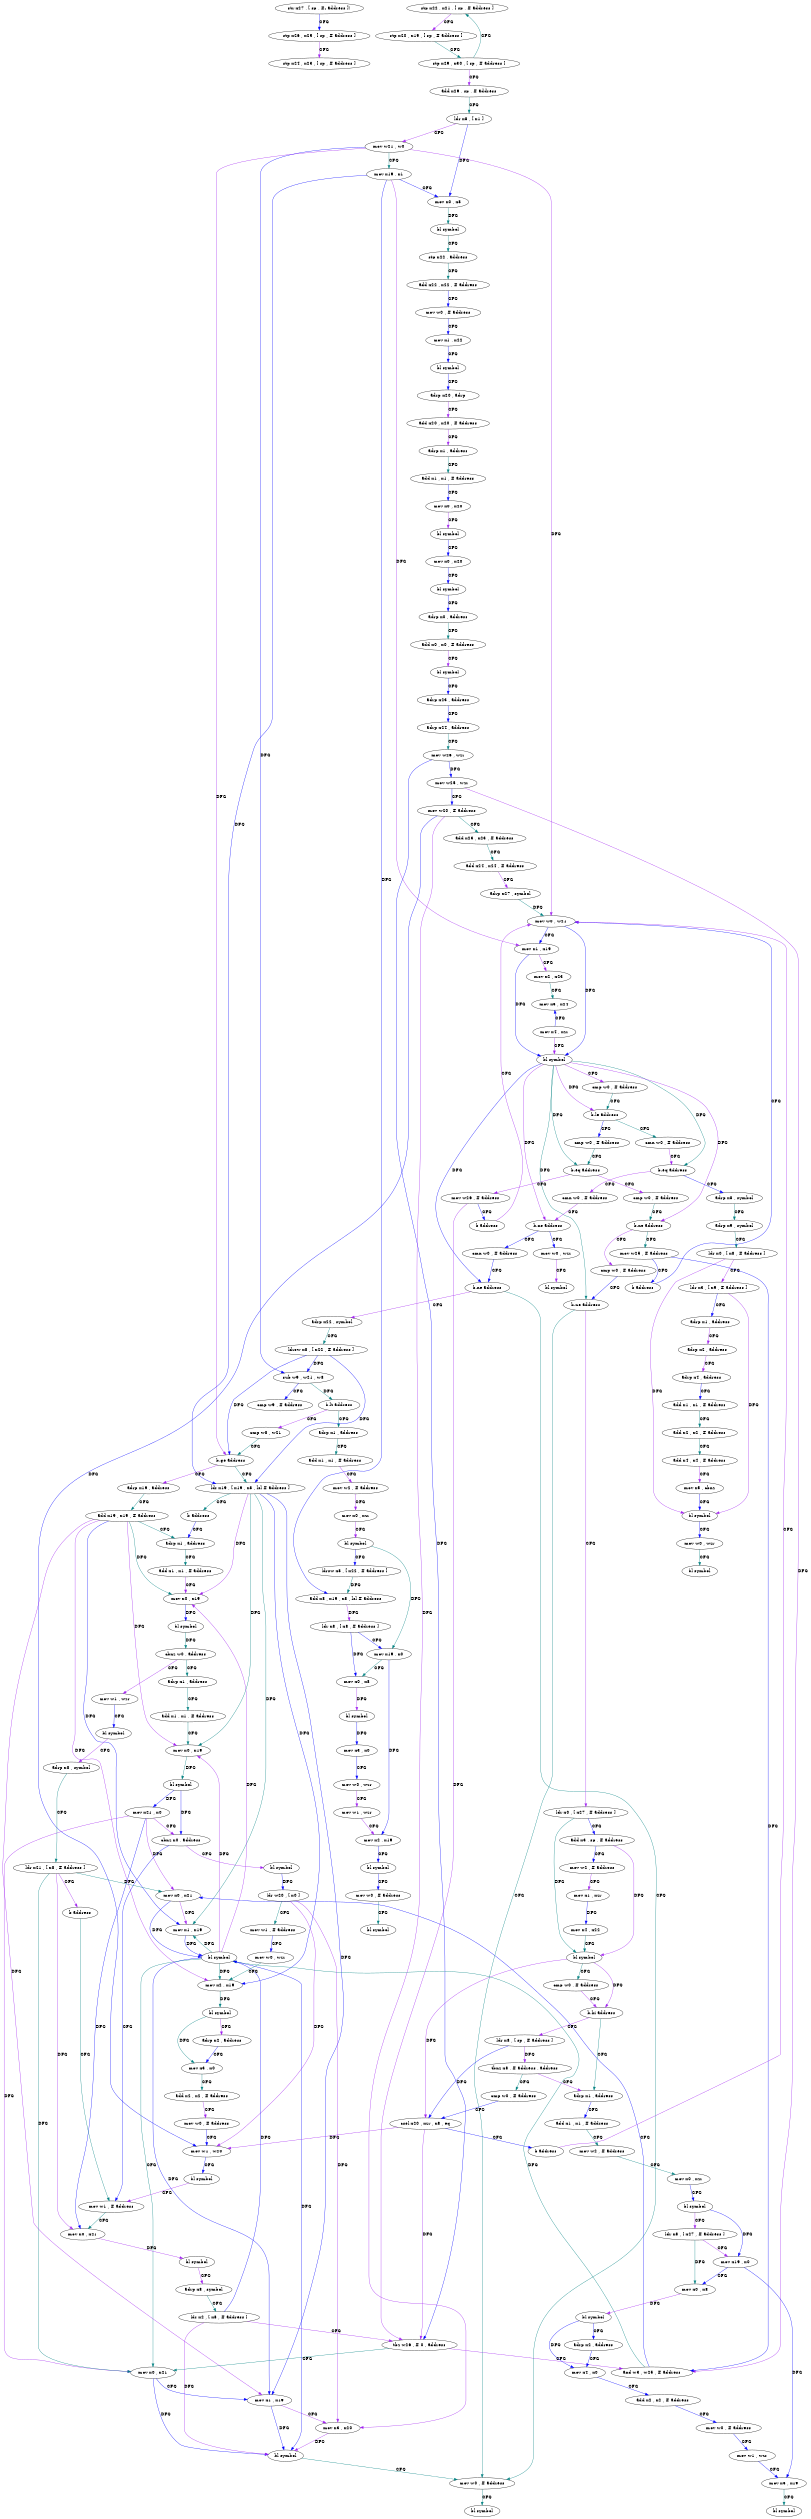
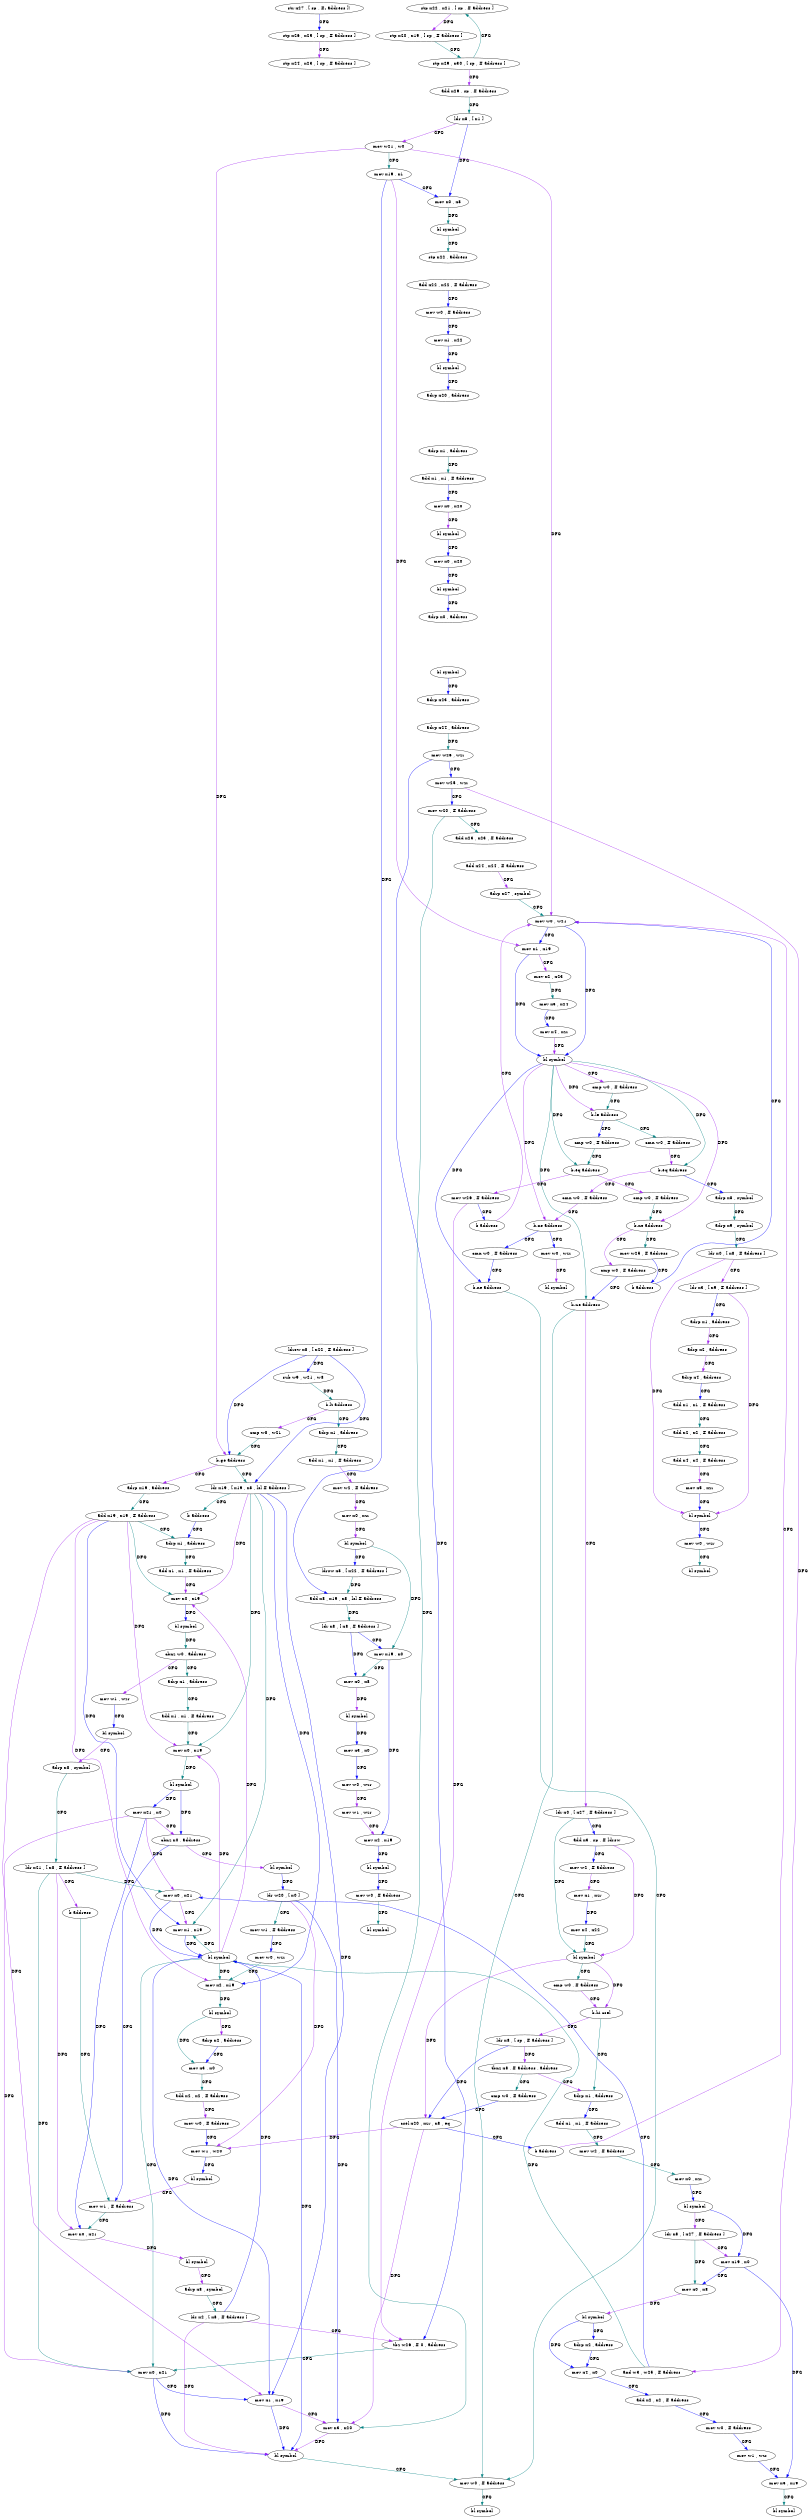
(449, 22) -> (449, 22)
(448, 270) -> none
(448, 396) -> (448, 396)
(448, 423) -> none
(448, 645) -> none
(448, 712) -> none
(260, 722) -> none
(453, 742) -> (453, 742)
(455, 769) -> (455, 769)
(239, 800) -> none
(489, 851) -> none
(538, 908) -> (538, 908)
(557, 991) -> (557, 991)
(555, 1020) -> (545, 1017)
(332, 1322) -> none
(280, 1405) -> none
(110, 1461) -> none
(700, 1488) -> (700, 1488)
(348, 1611) -> (348, 1611)
(421, 1699) -> (421, 1699)
(768, 1806) -> none
(597, 1840) -> (597, 1840)
(601, 2013) -> (601, 2013)
(338, 2153) -> (338, 2153)
(423, 2233) -> (389, 2279)
(530, 2358) -> none
